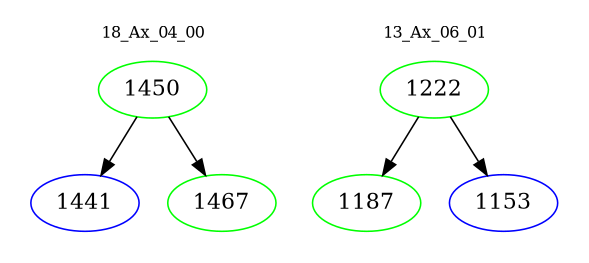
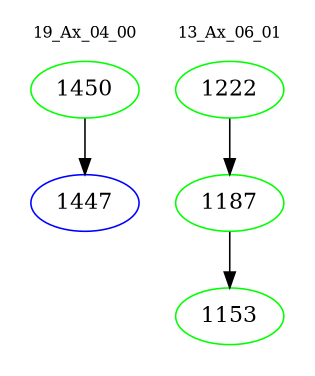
(153, 34) -> (85, 34)
(464, 139) -> (230, 252)
(85, 203) -> (85, 203)
(222, 203) -> none
(504, 203) -> (230, 316)
